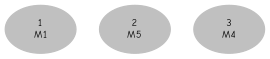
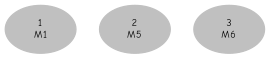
(229, 35) -> (229, 35)
